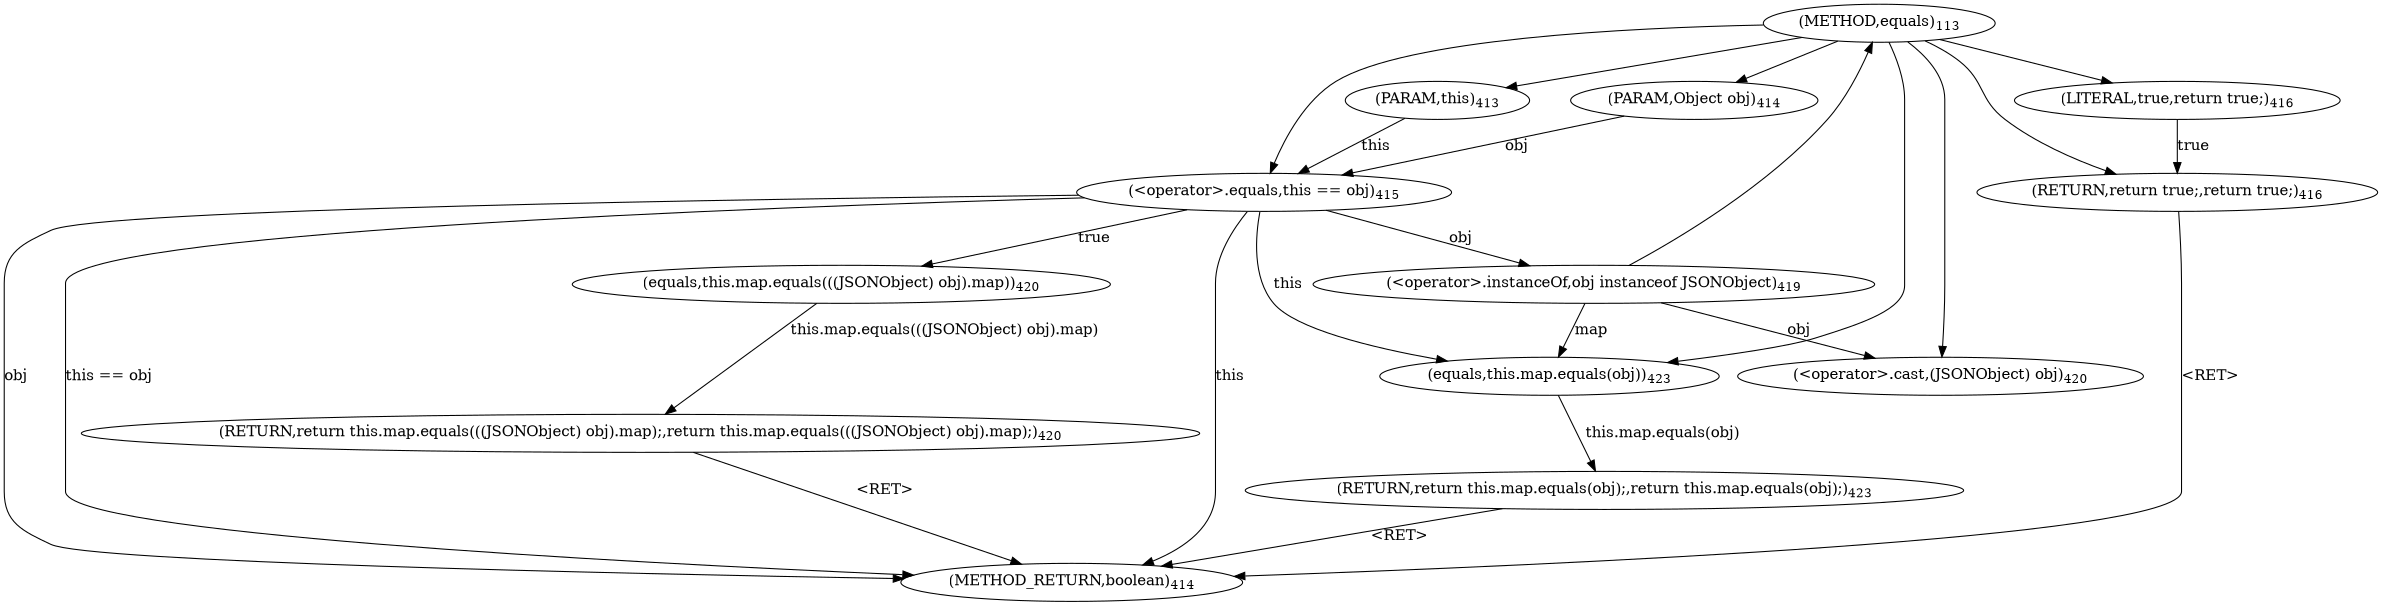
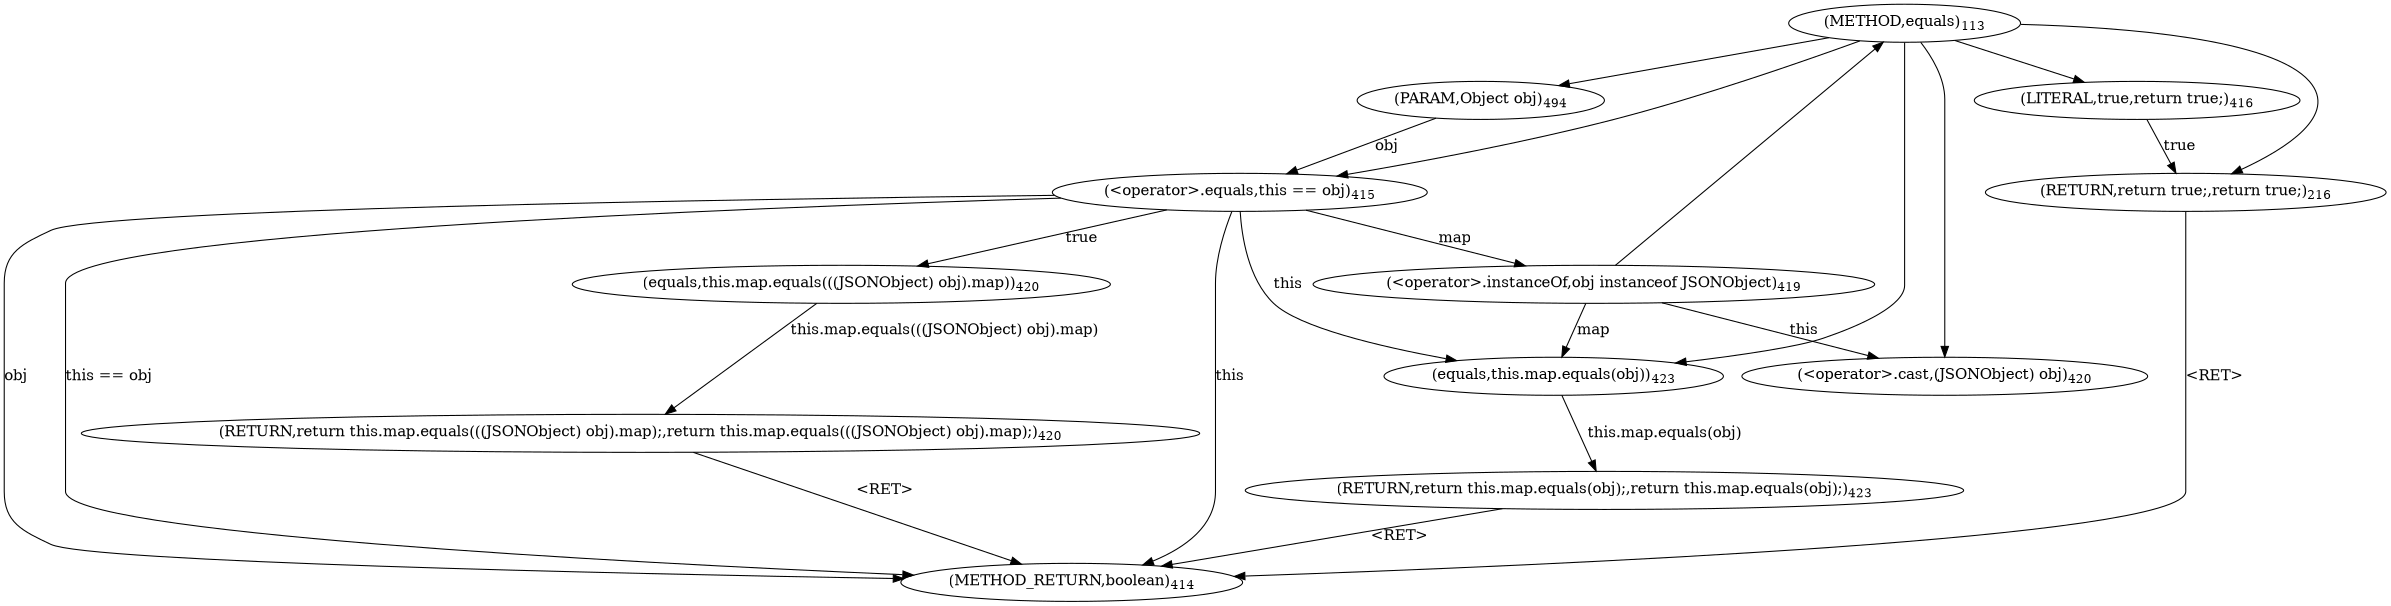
(1769, 99) -> (1555, 99)
(1437, 100) -> none
(2311, 191) -> (2319, 191)
(1461, 238) -> (1455, 238)
(1799, 330) -> (1804, 330)
